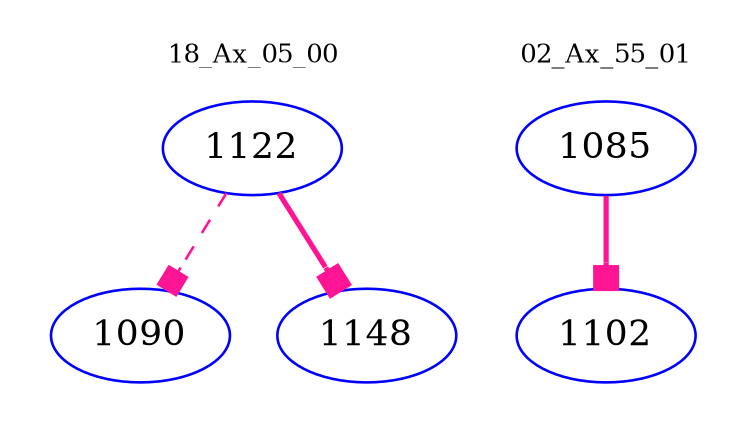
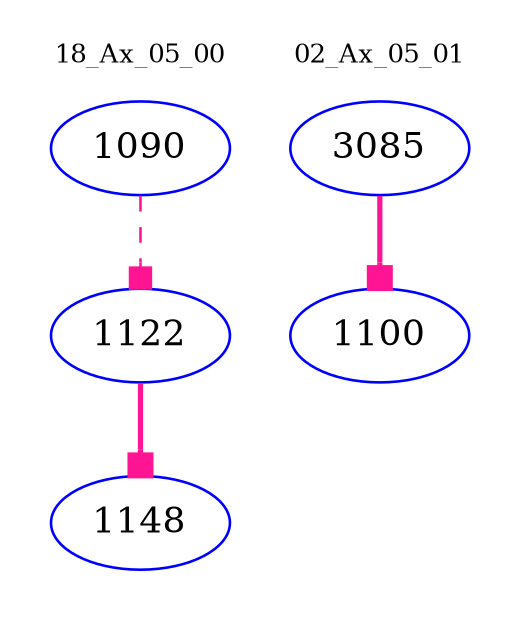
(606, 56) -> (380, 56)
(606, 148) -> (380, 148)
(204, 230) -> (140, 229)
(606, 336) -> (380, 336)
